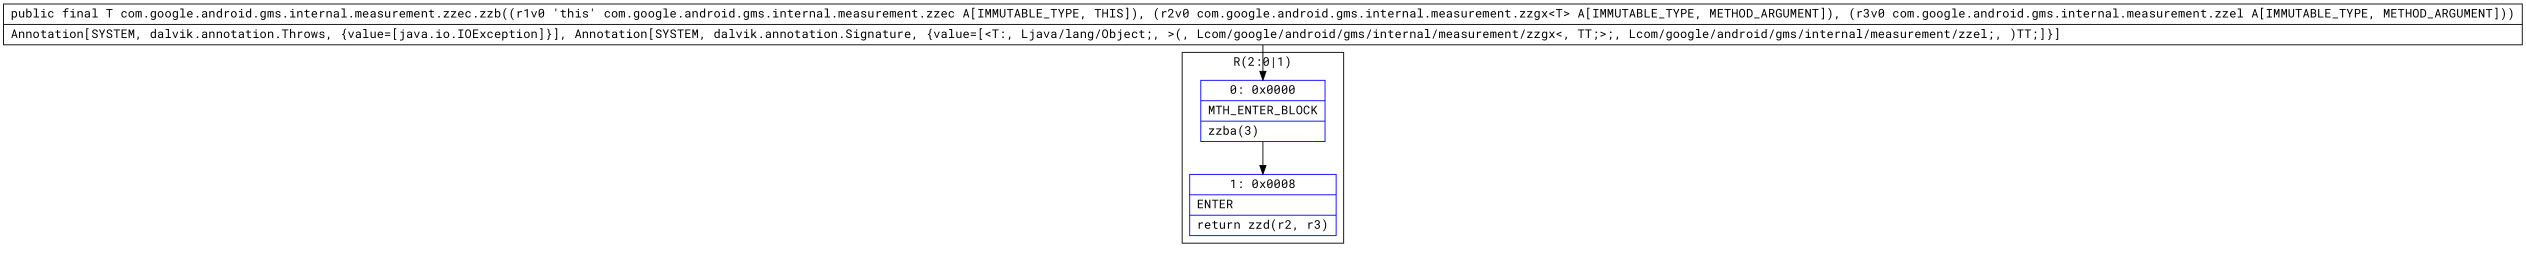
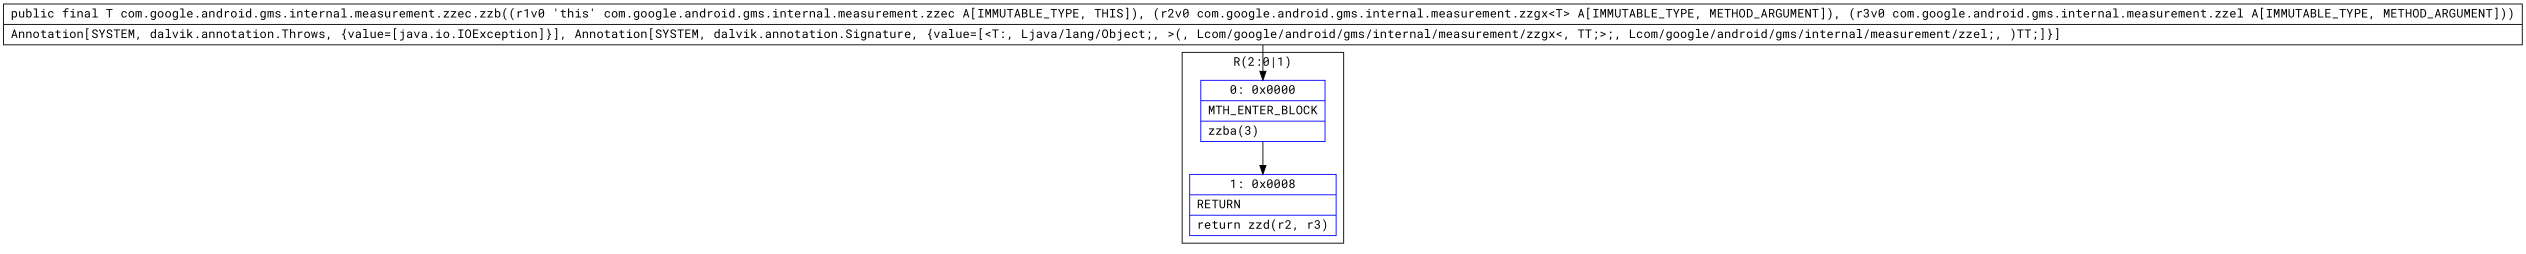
(1215, 205) -> (1219, 205)
